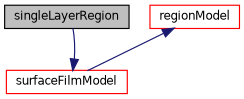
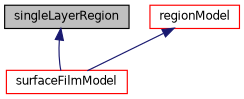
(75, 44) -> (59, 55)
